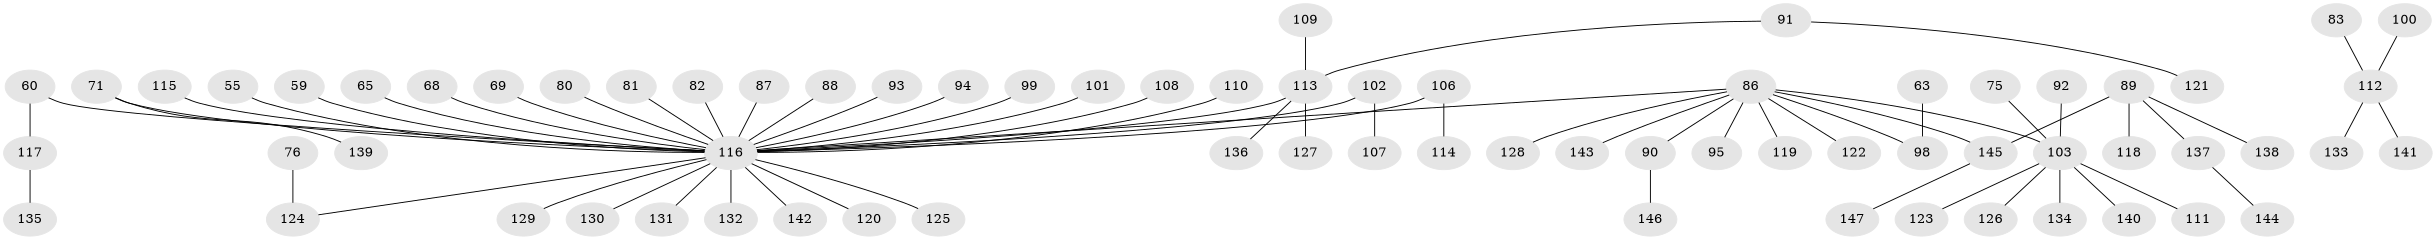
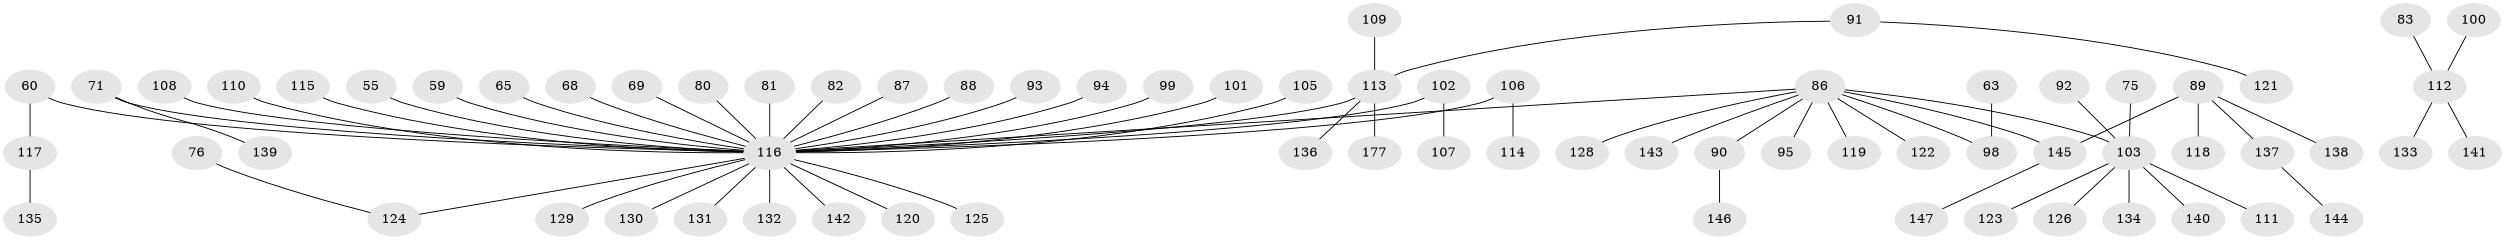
none -> (1305, 87)
(1305, 153) -> (1375, 153)
